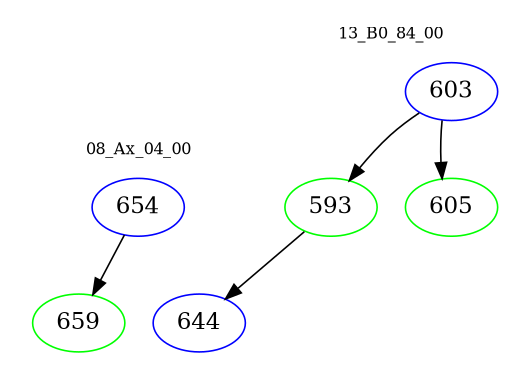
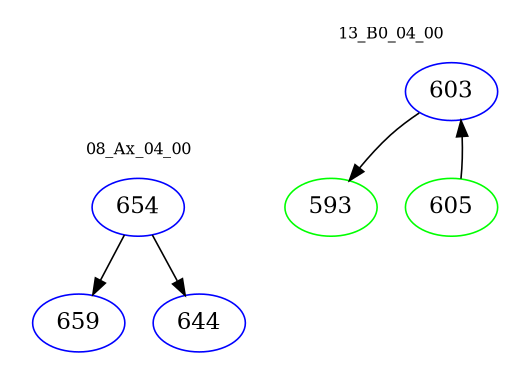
(391, 35) -> (391, 35)
(441, 141) -> (462, 158)
(271, 260) -> (165, 258)
(79, 323) -> (79, 323)
